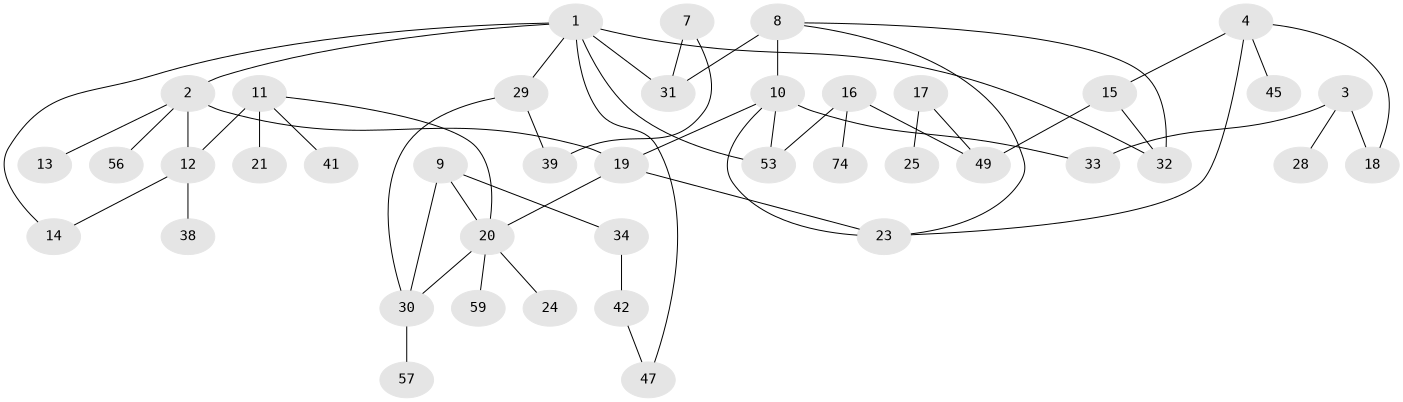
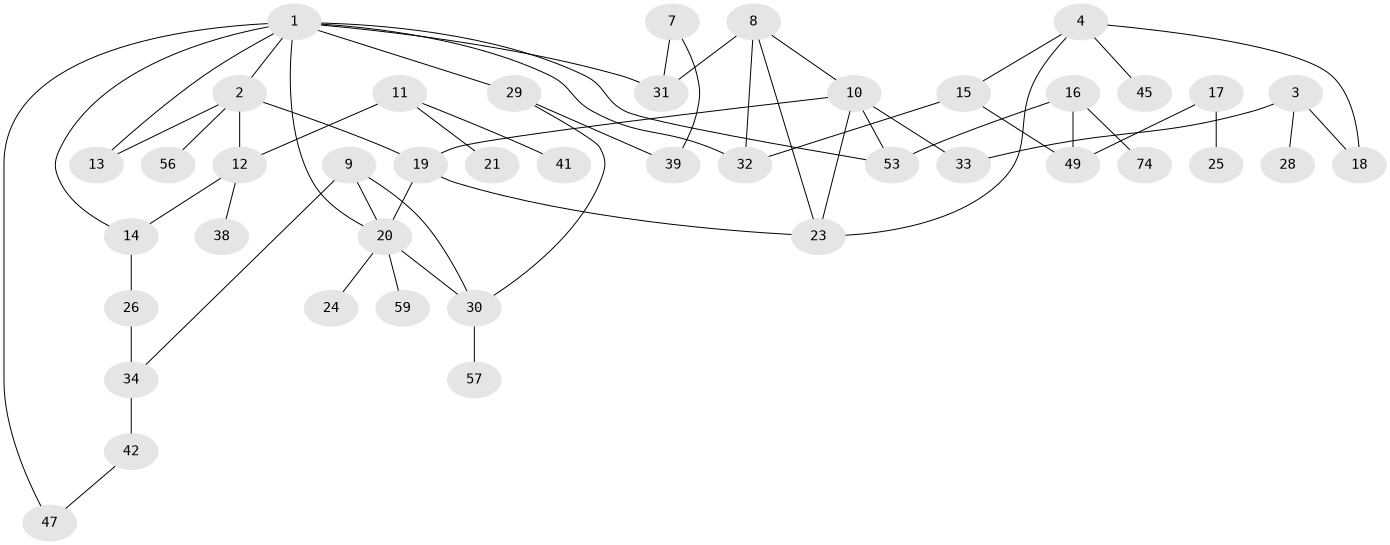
none -> (189, 86)
(421, 121) -> (298, 146)
none -> (131, 308)
